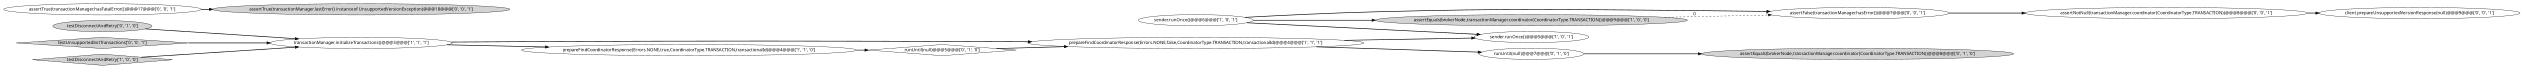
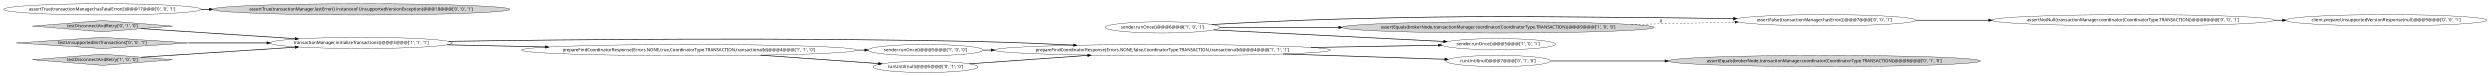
(102, 26) -> (102, 26)
none -> (926, 50)
(942, 50) -> (926, 67)
